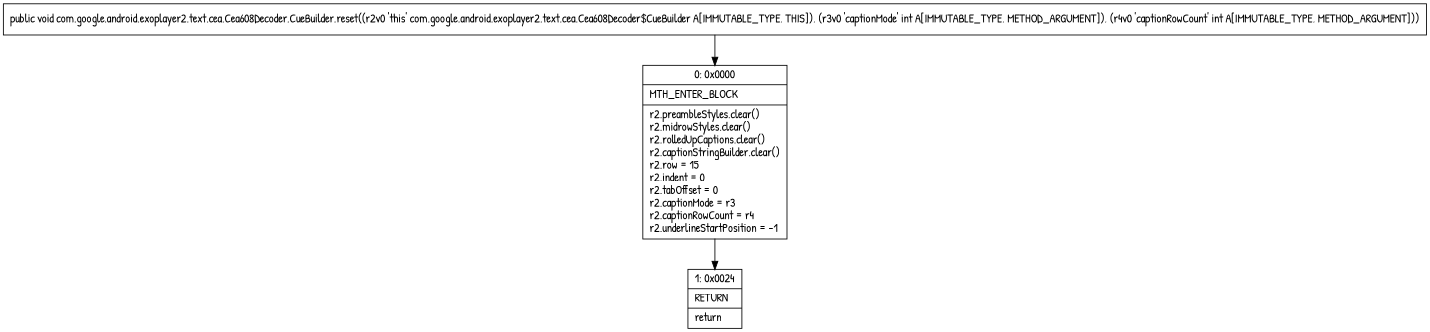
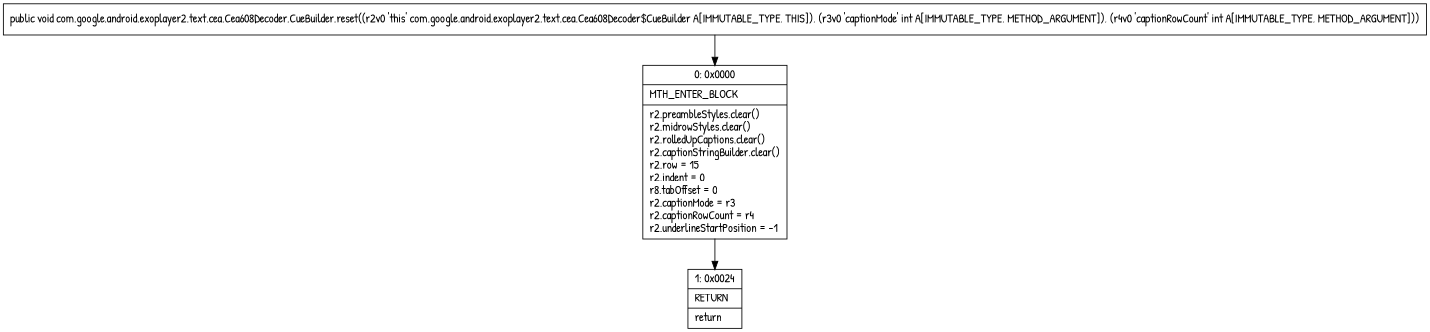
(684, 191) -> (684, 191)
